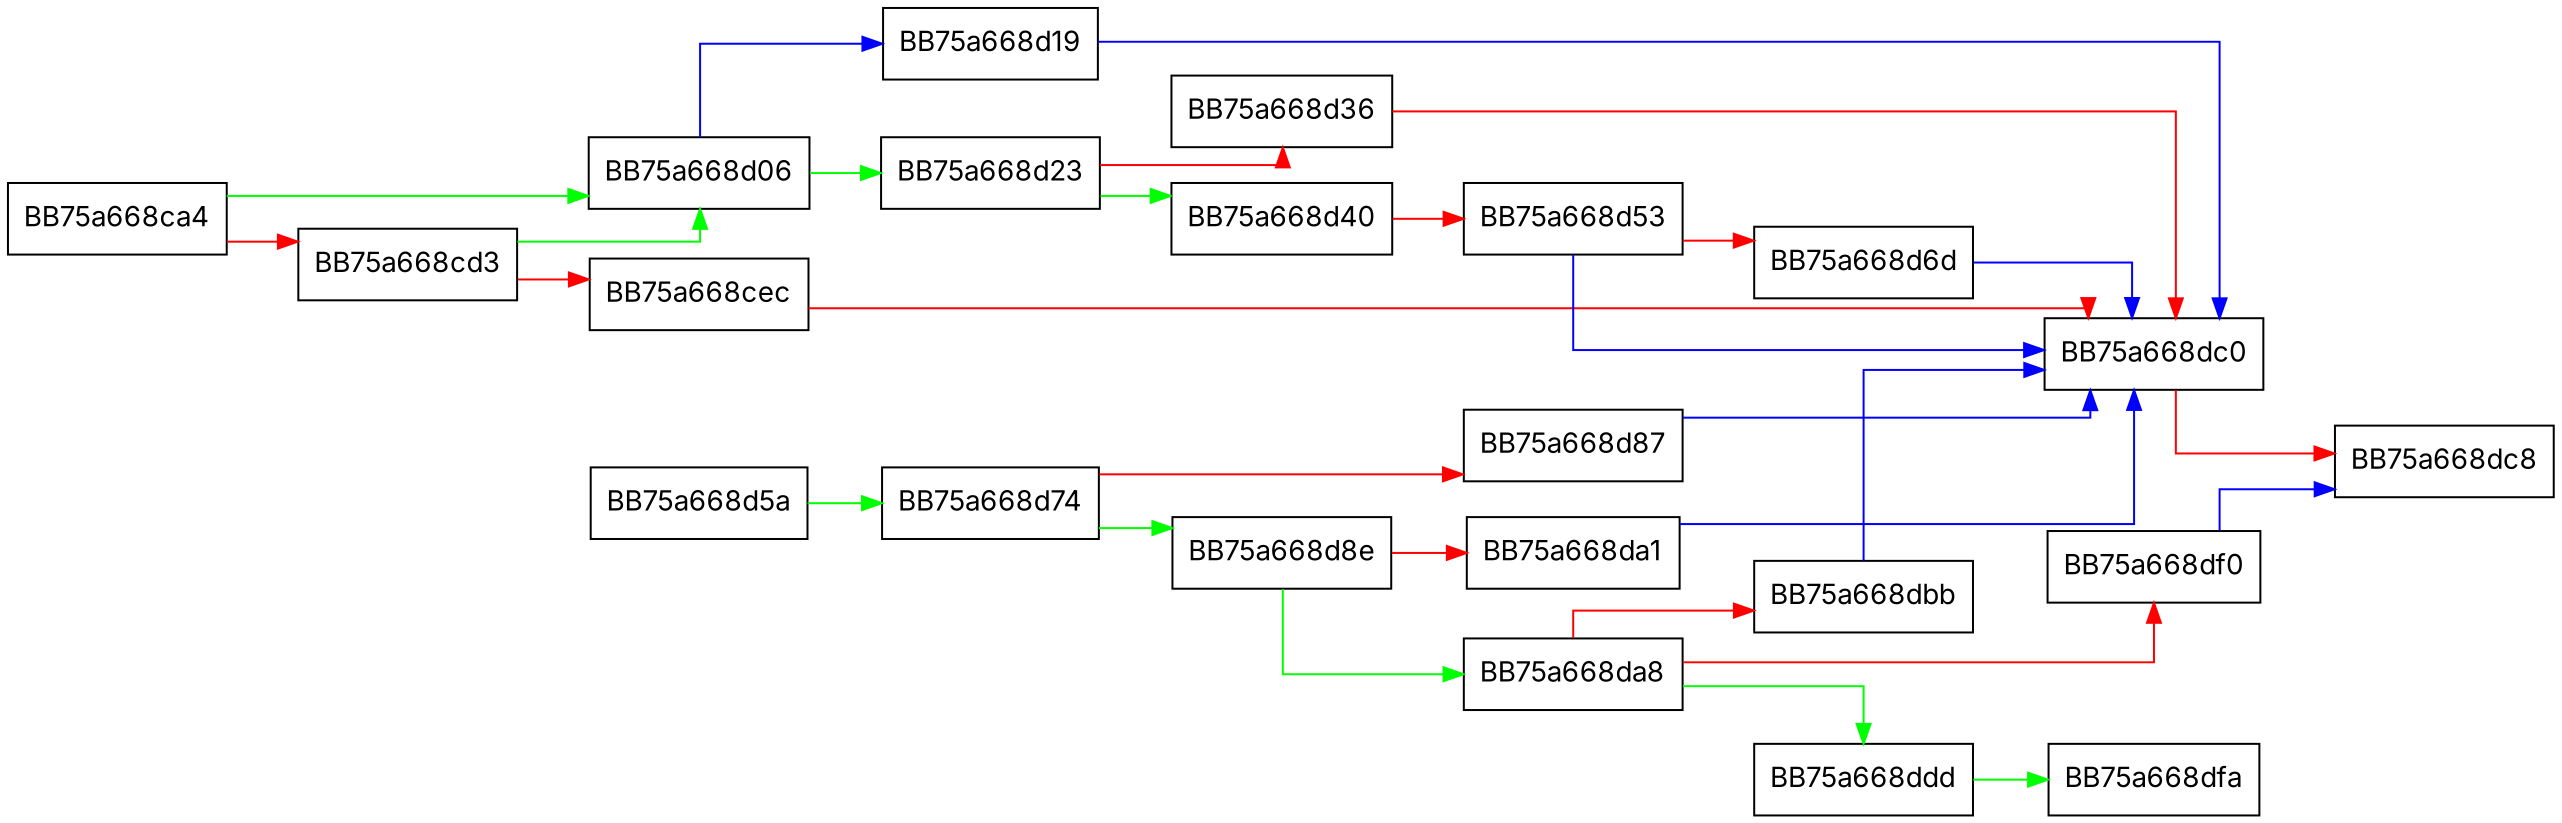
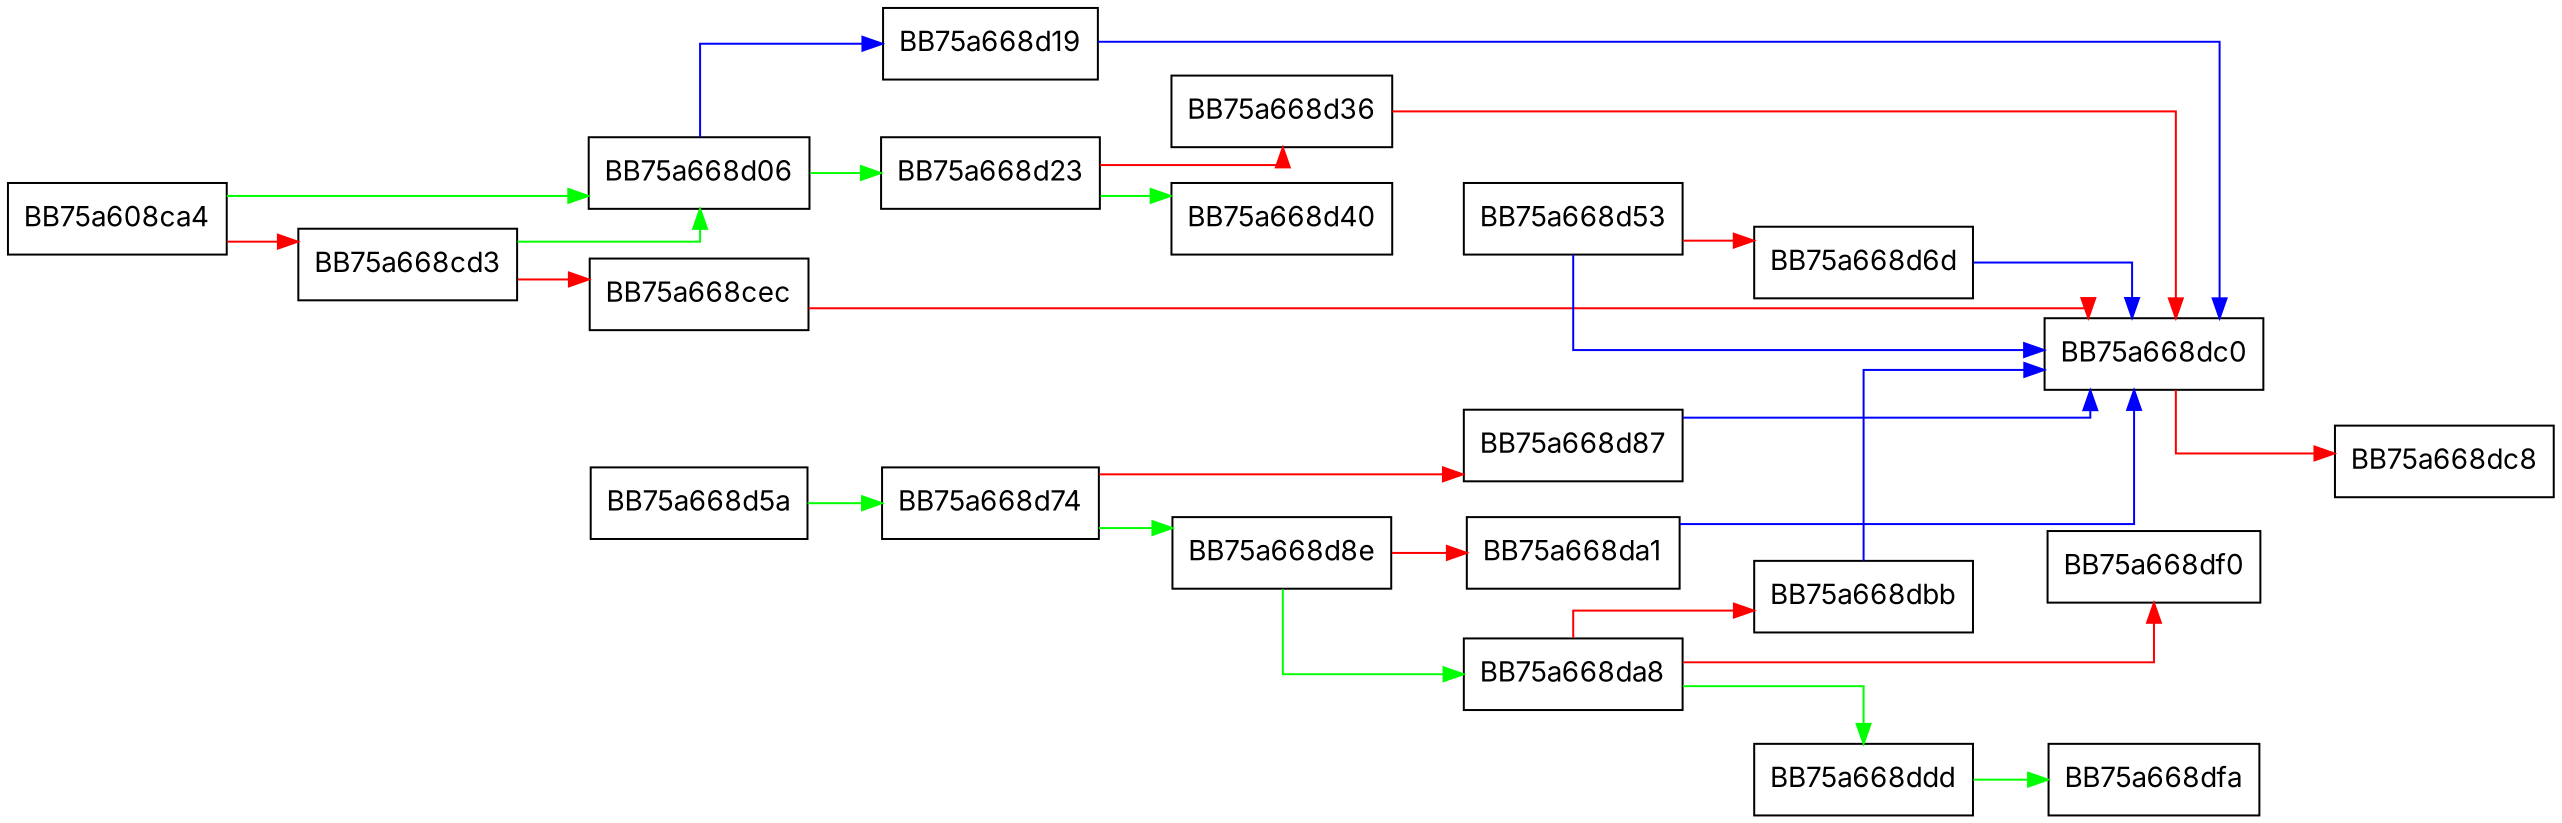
(117, 219) -> (117, 219)
(1418, 219) -> none
(2246, 489) -> none
